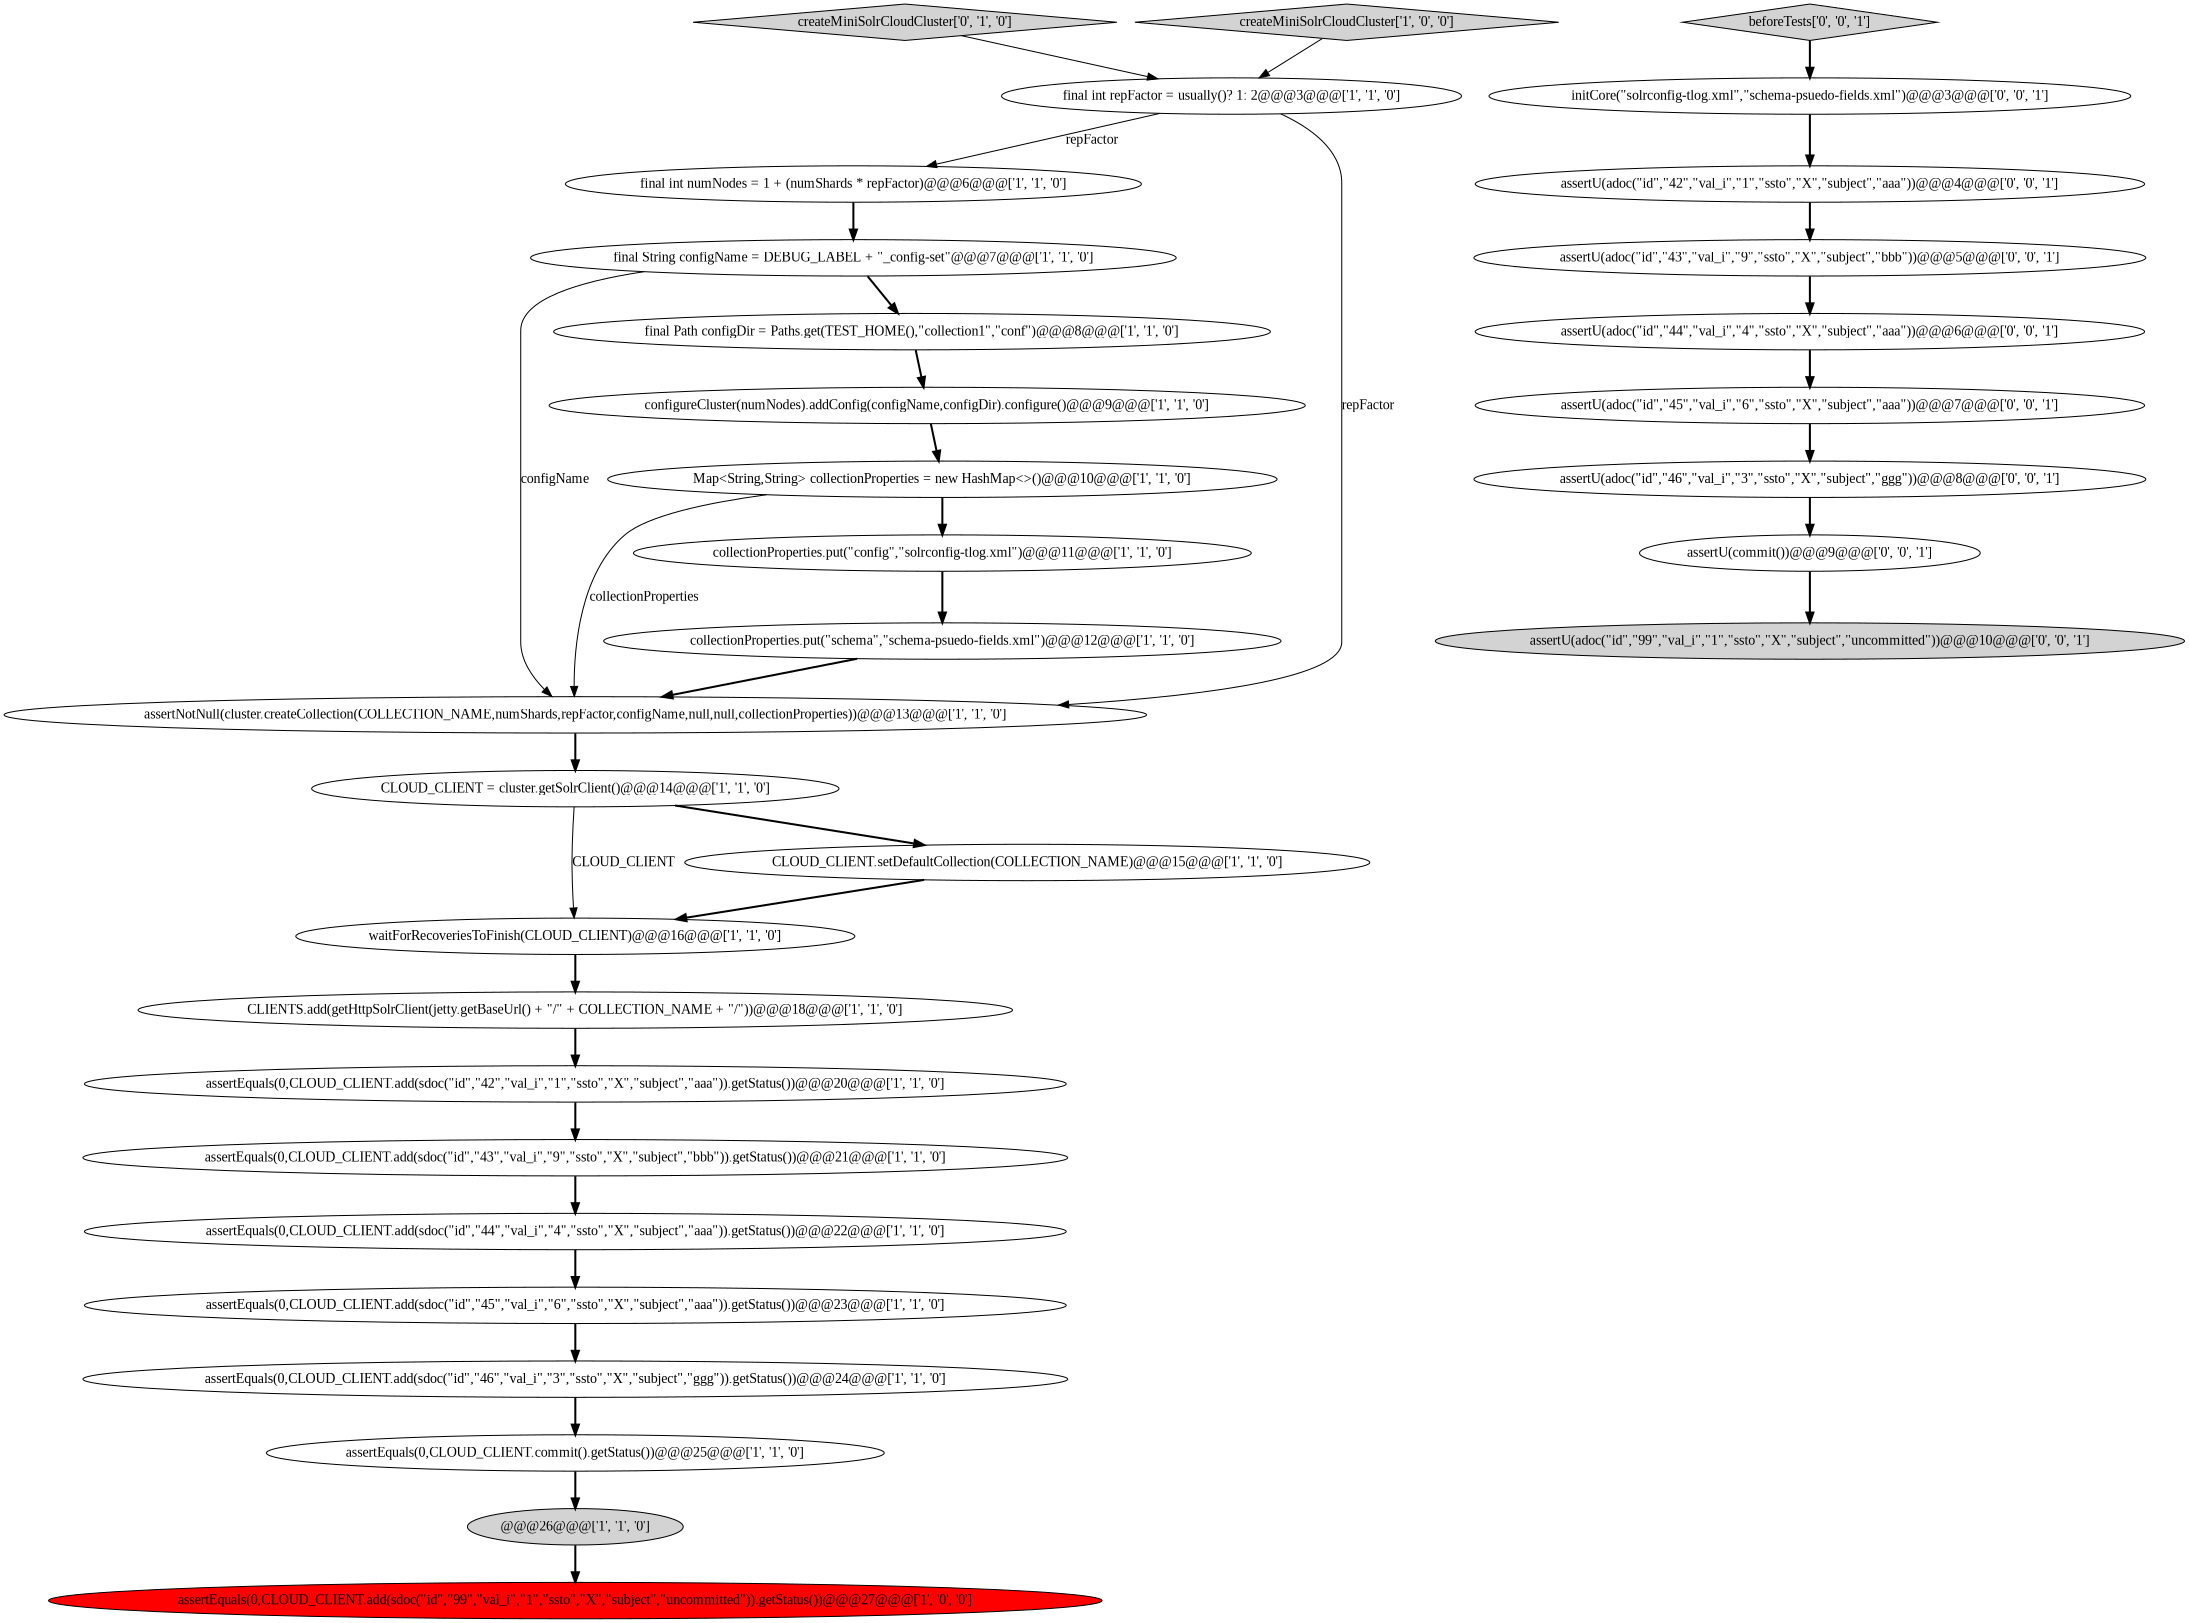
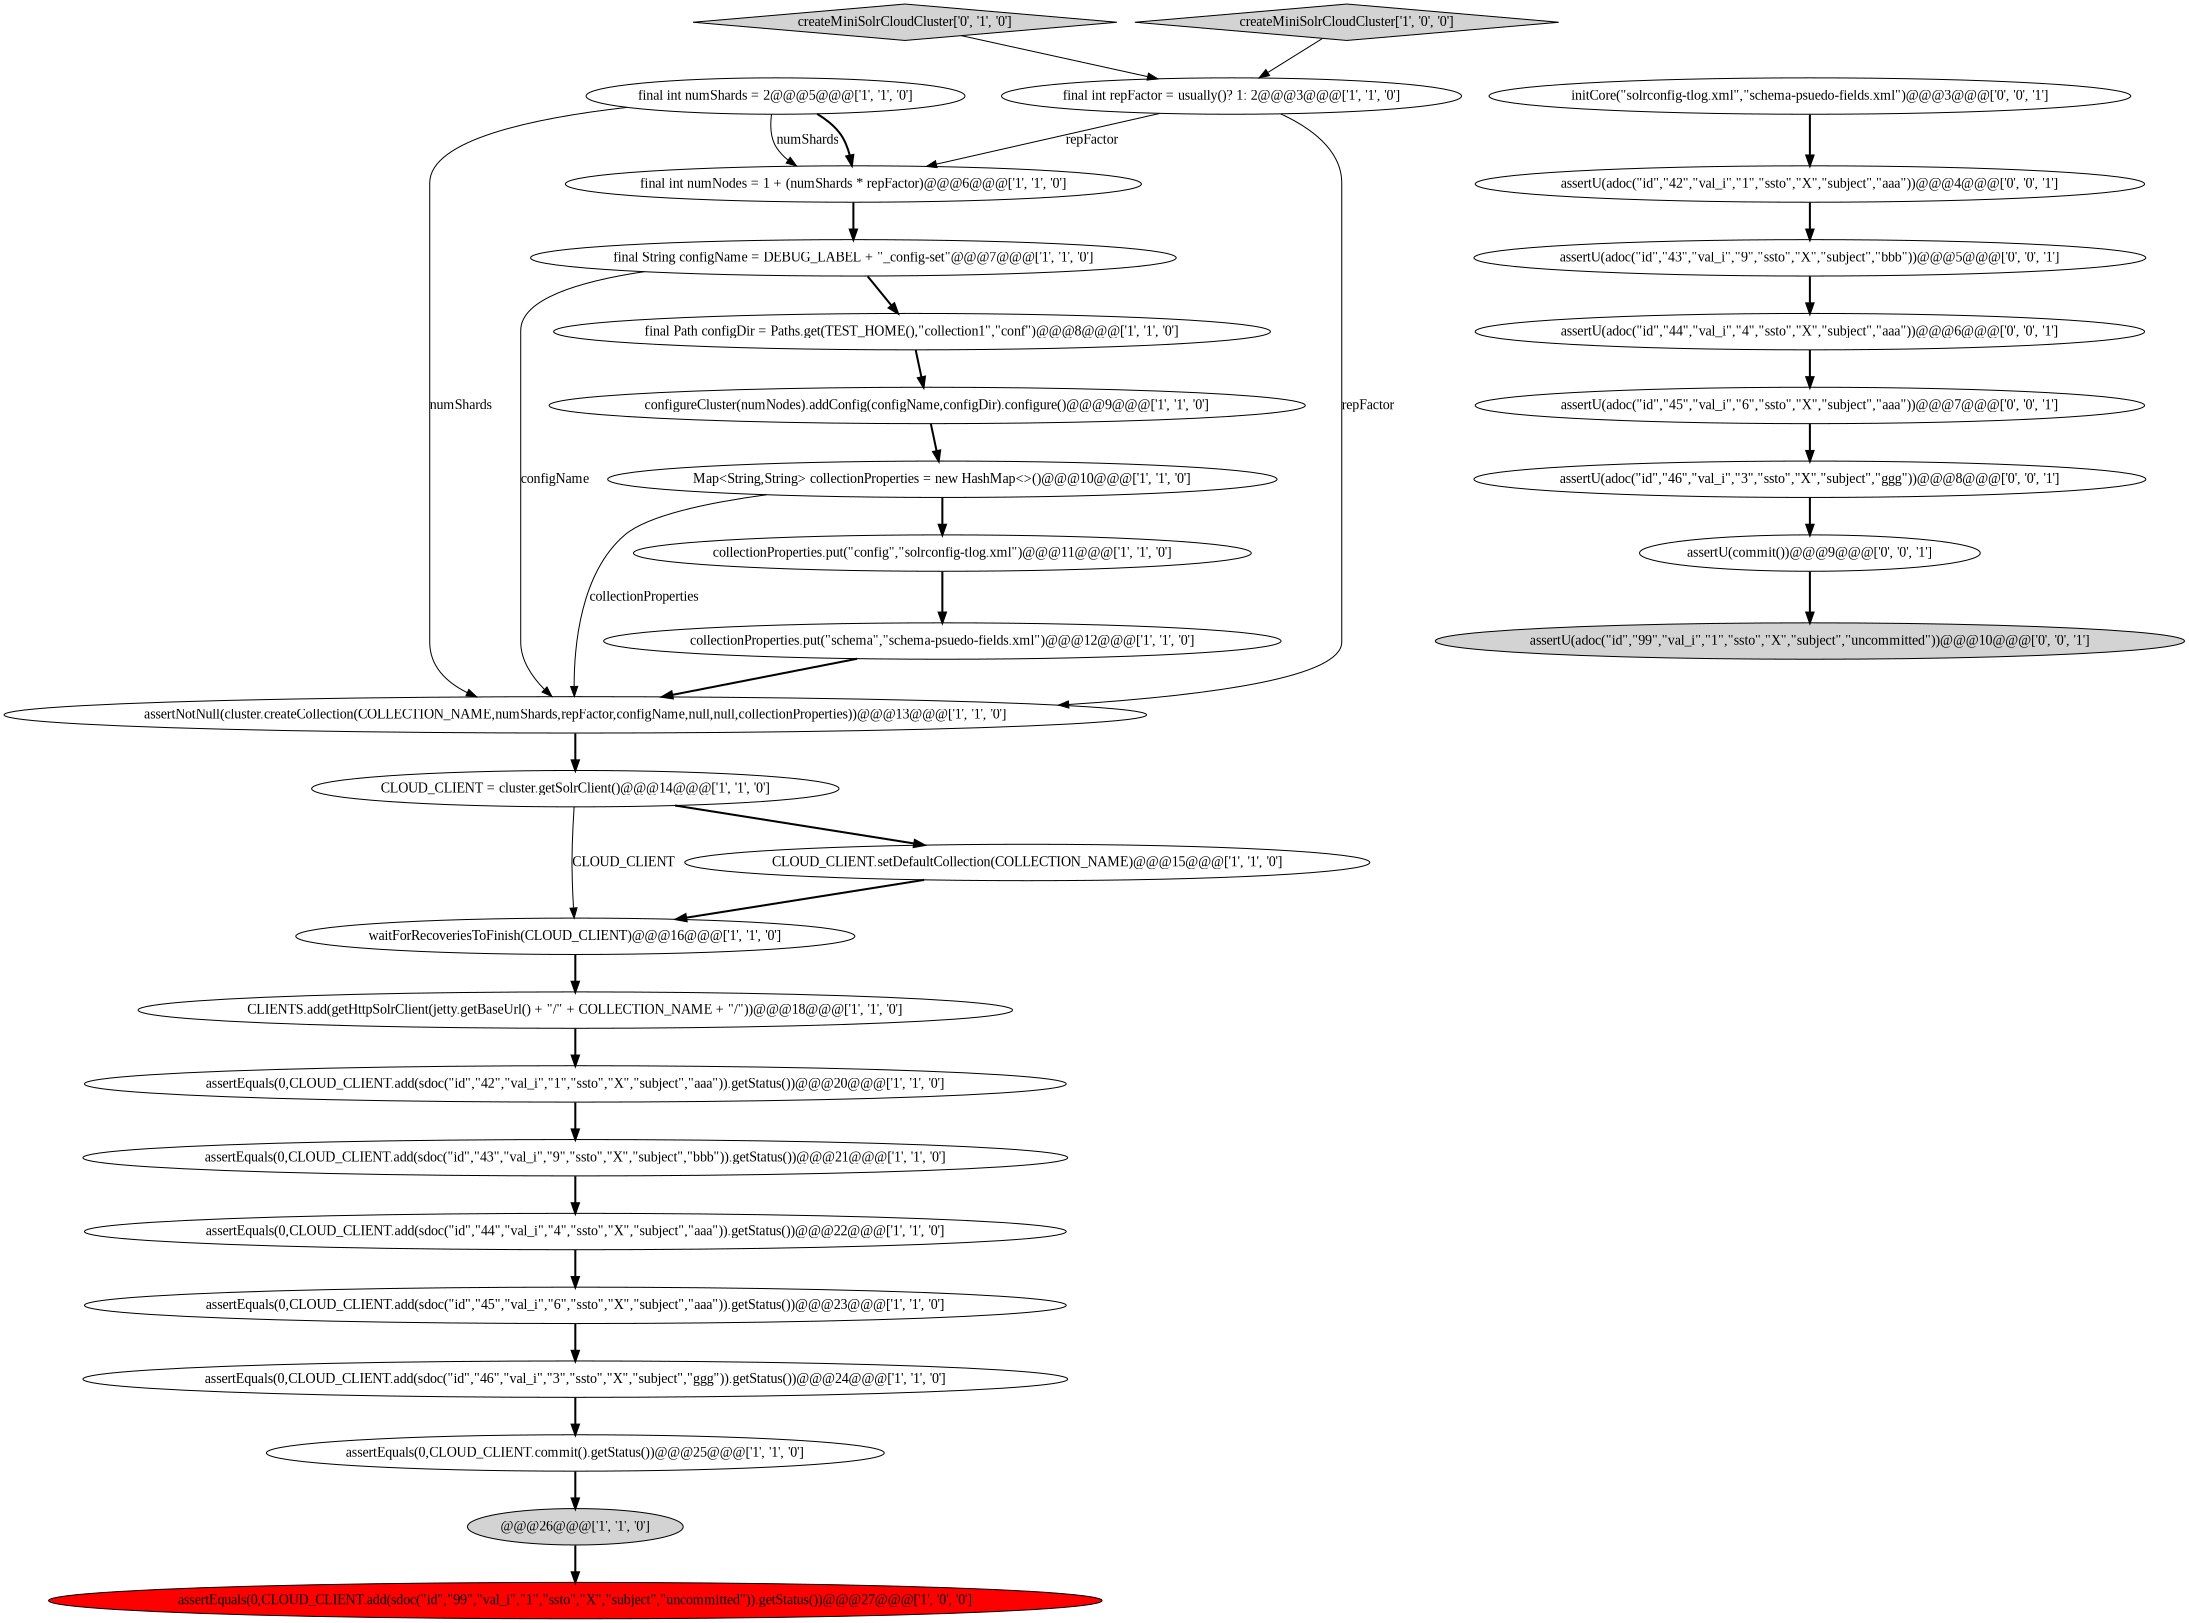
(1810, 22) -> none
none -> (776, 96)
